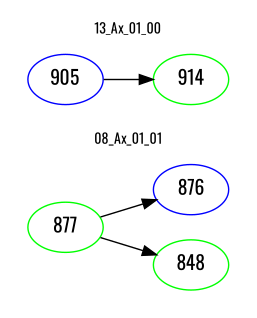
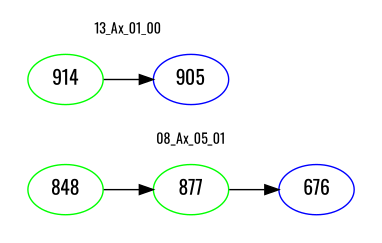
(121, 79) -> (121, 79)
(128, 140) -> (191, 140)
(191, 190) -> (317, 190)
(122, 244) -> (121, 190)
